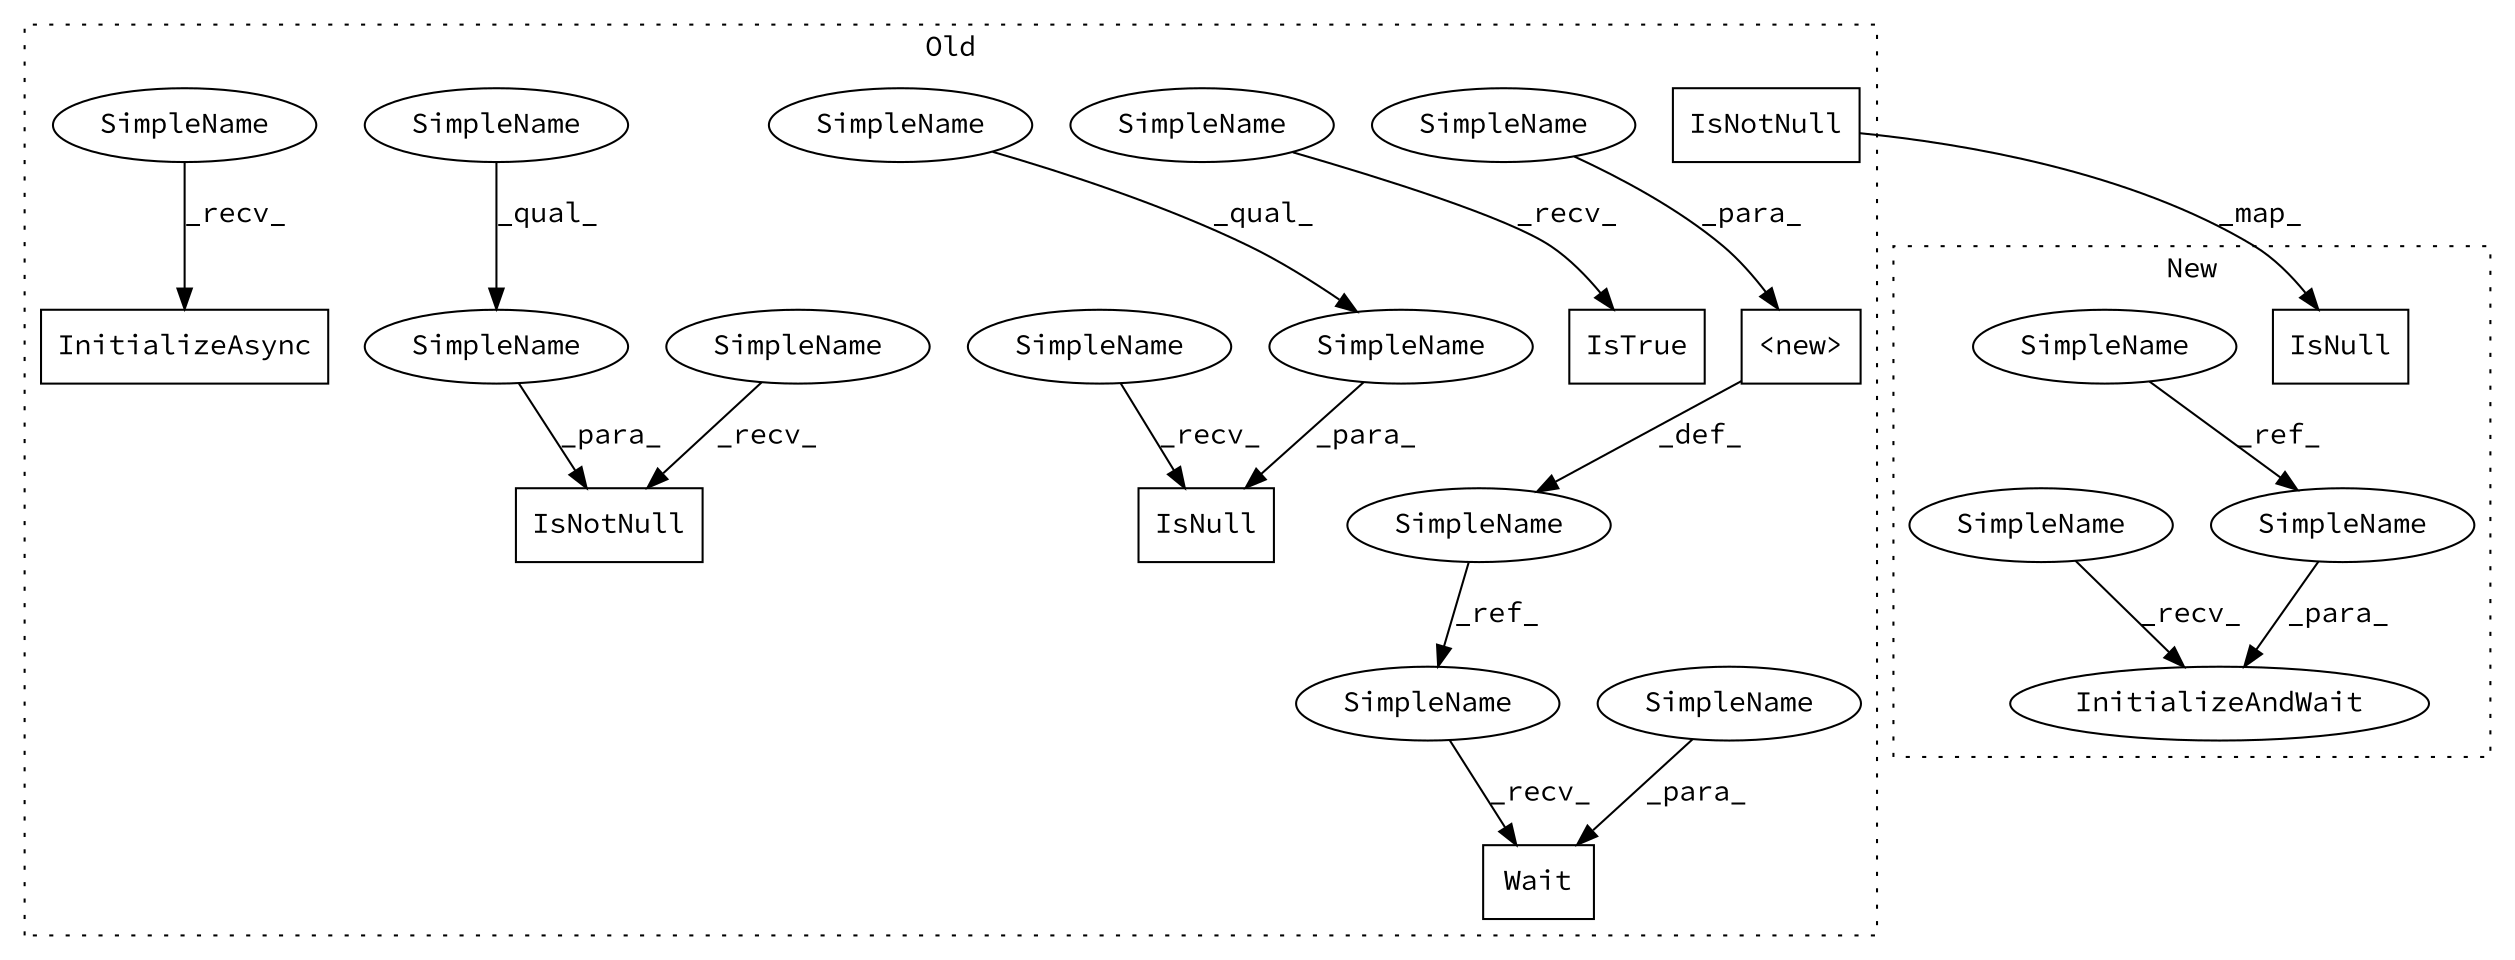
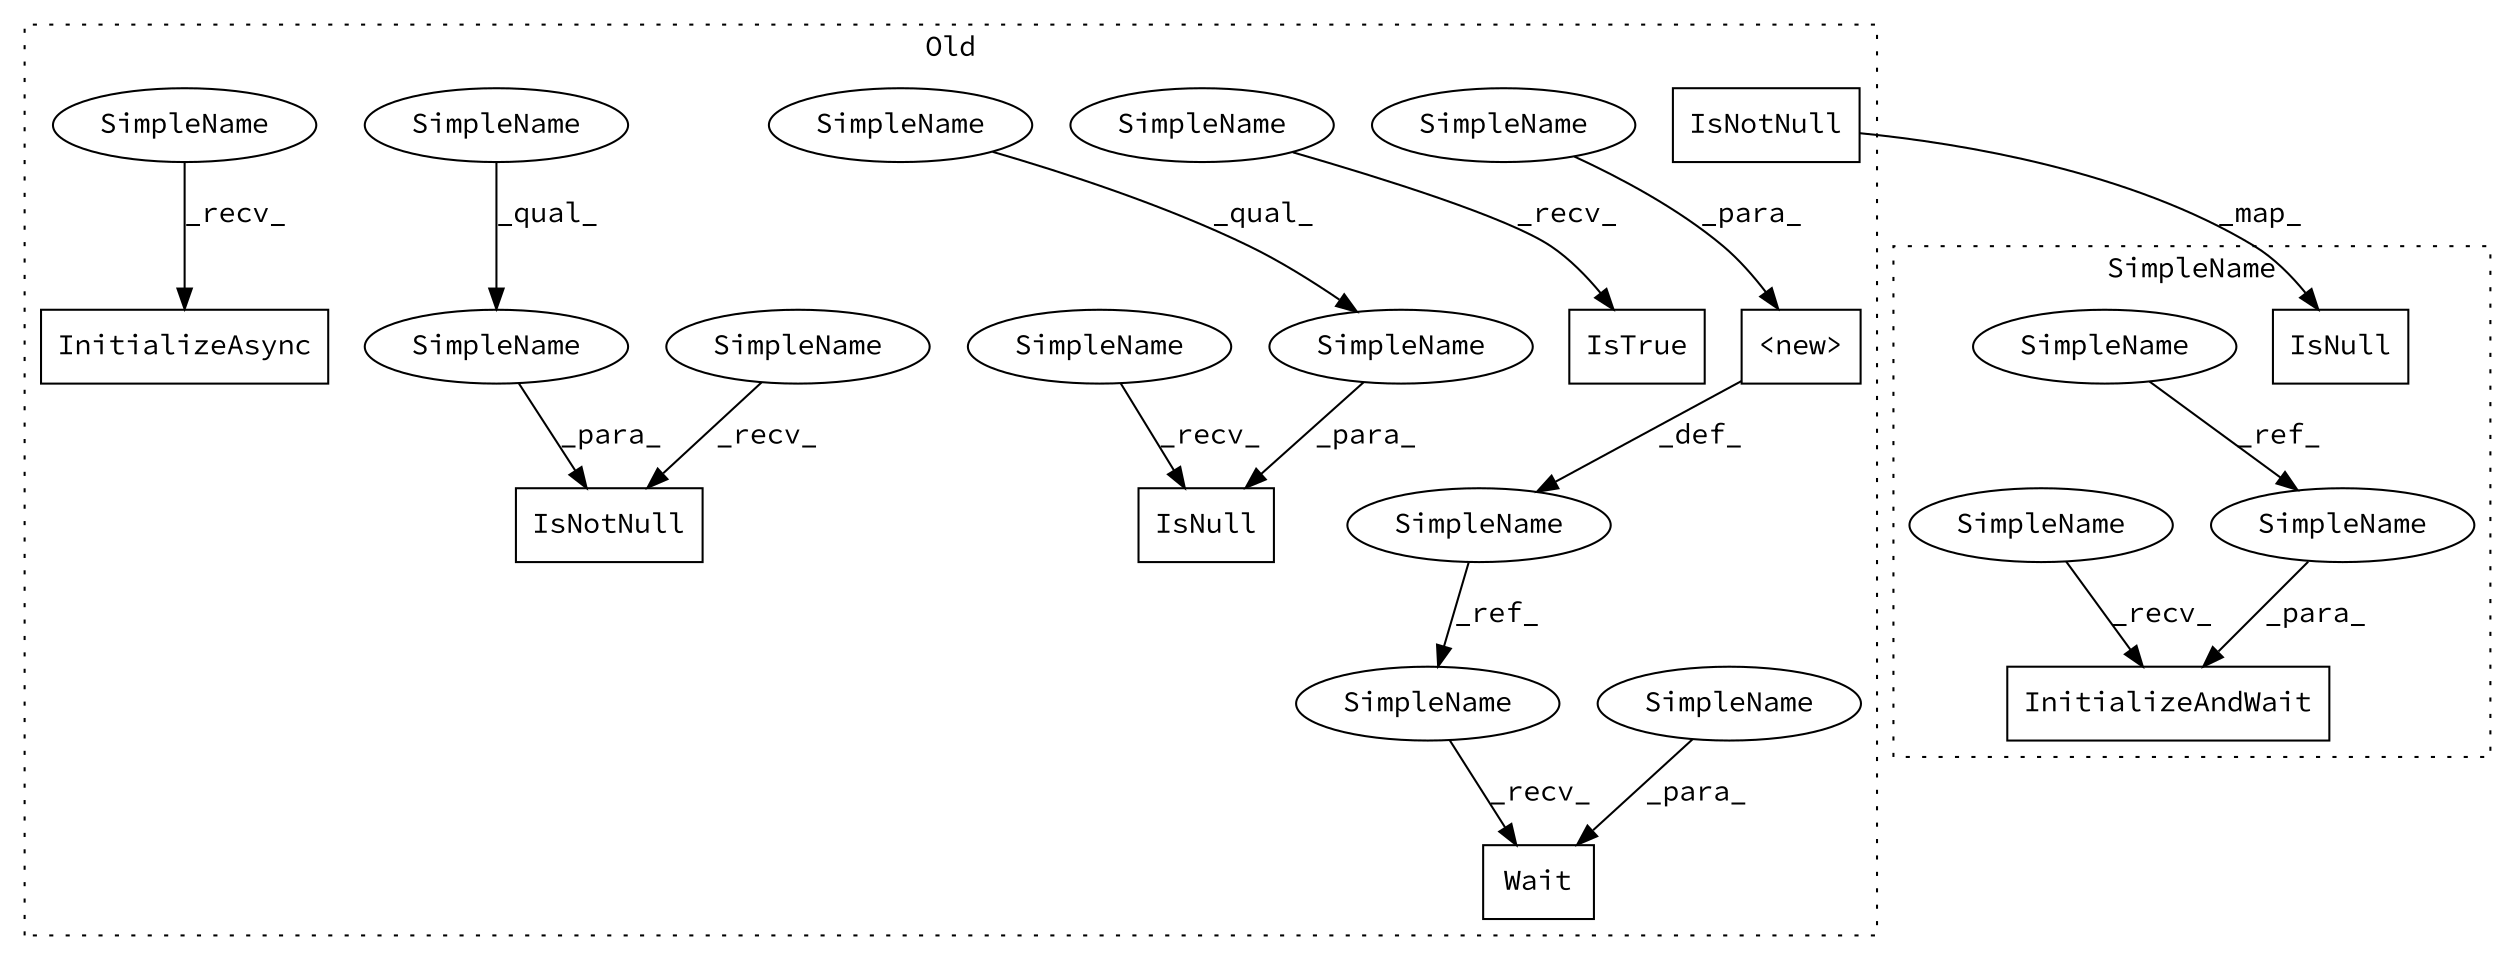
(2192, 270) -> (2192, 270)
(2220, 704) -> (2168, 704)
